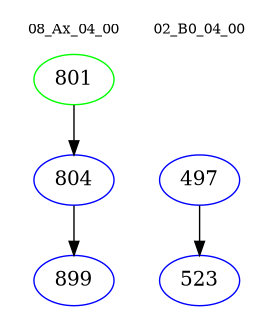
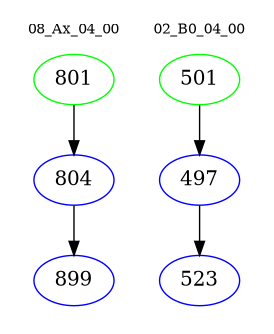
none -> (200, 80)
